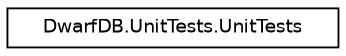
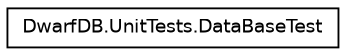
(173, 28) -> (173, 28)
